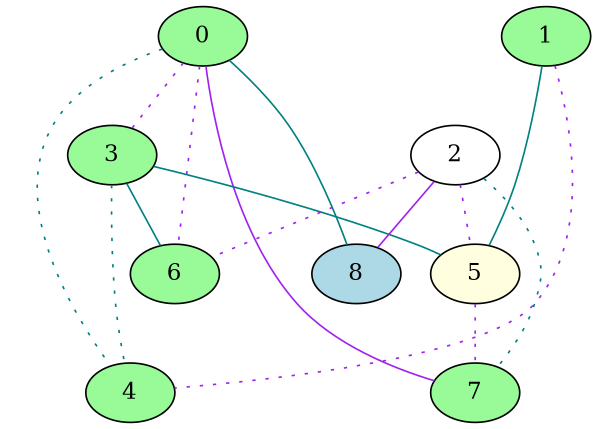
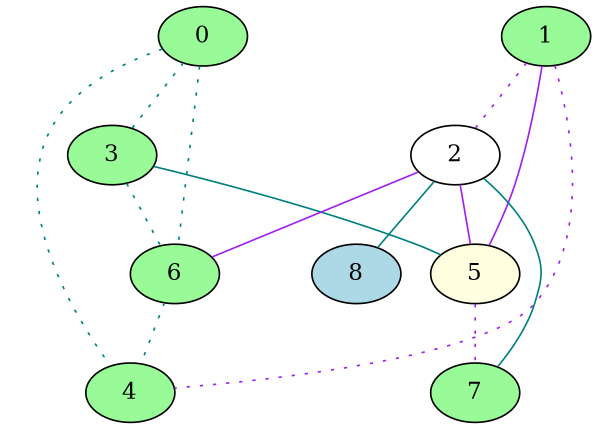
(158, 96) -> (158, 96)
none -> (501, 96)
(301, 144) -> none
(189, 155) -> (189, 155)
(523, 158) -> (523, 158)
(465, 214) -> (465, 214)
(144, 215) -> (144, 215)
(406, 215) -> (406, 215)
(305, 219) -> (305, 219)
(269, 264) -> none
(541, 269) -> (541, 269)
(113, 274) -> (153, 333)
